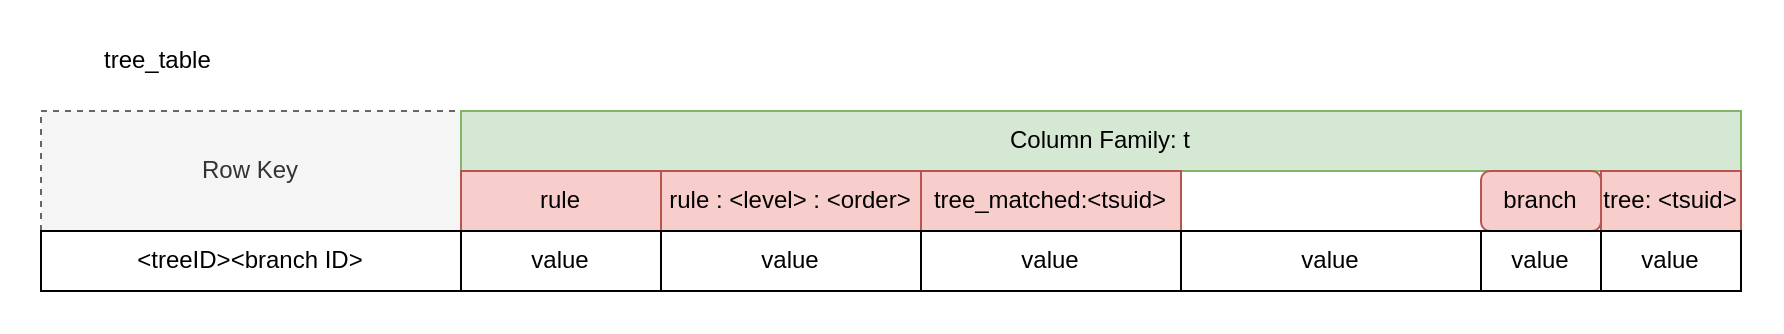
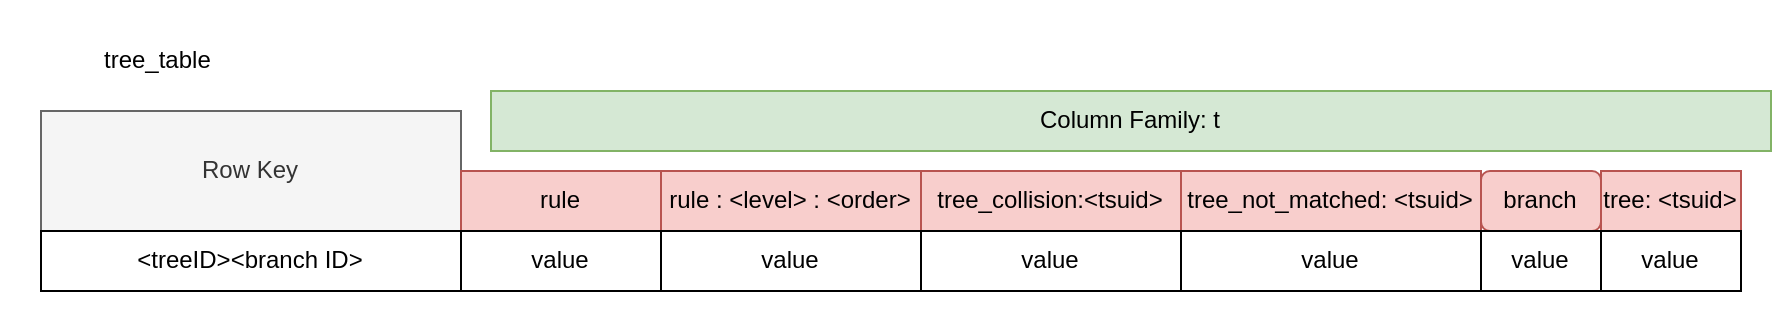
(1101, 141) -> (1131, 121)
(251, 171) -> (251, 171)
(1051, 201) -> (1051, 201)
none -> (1331, 201)
